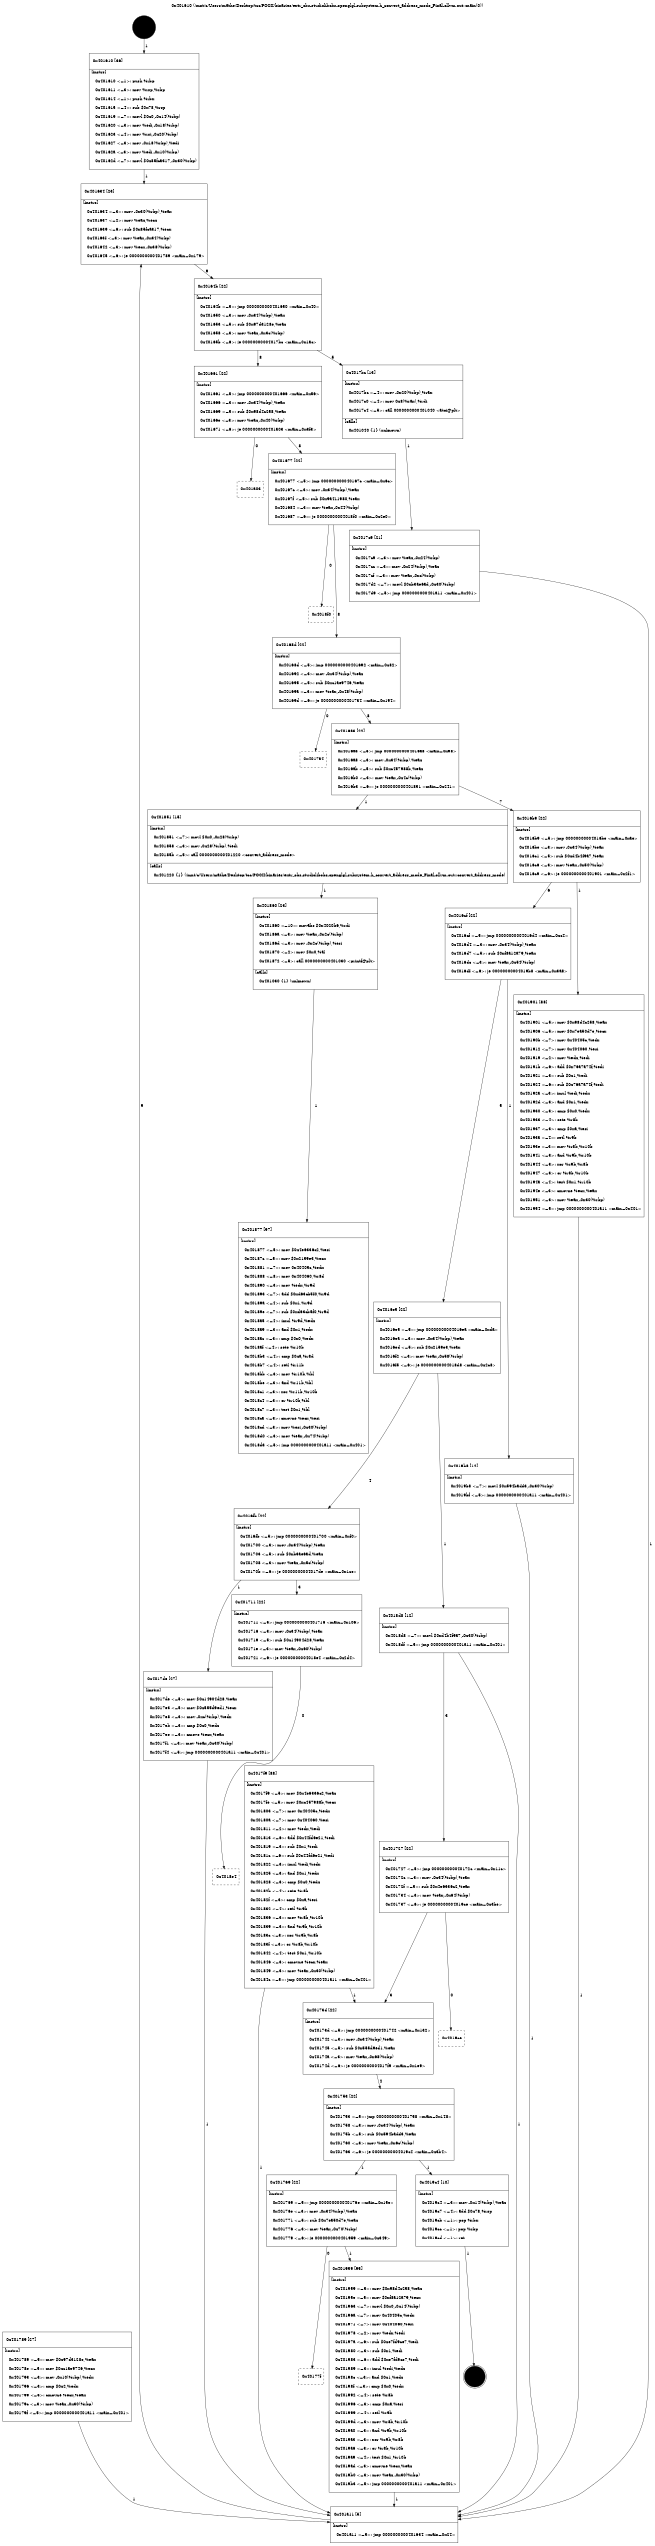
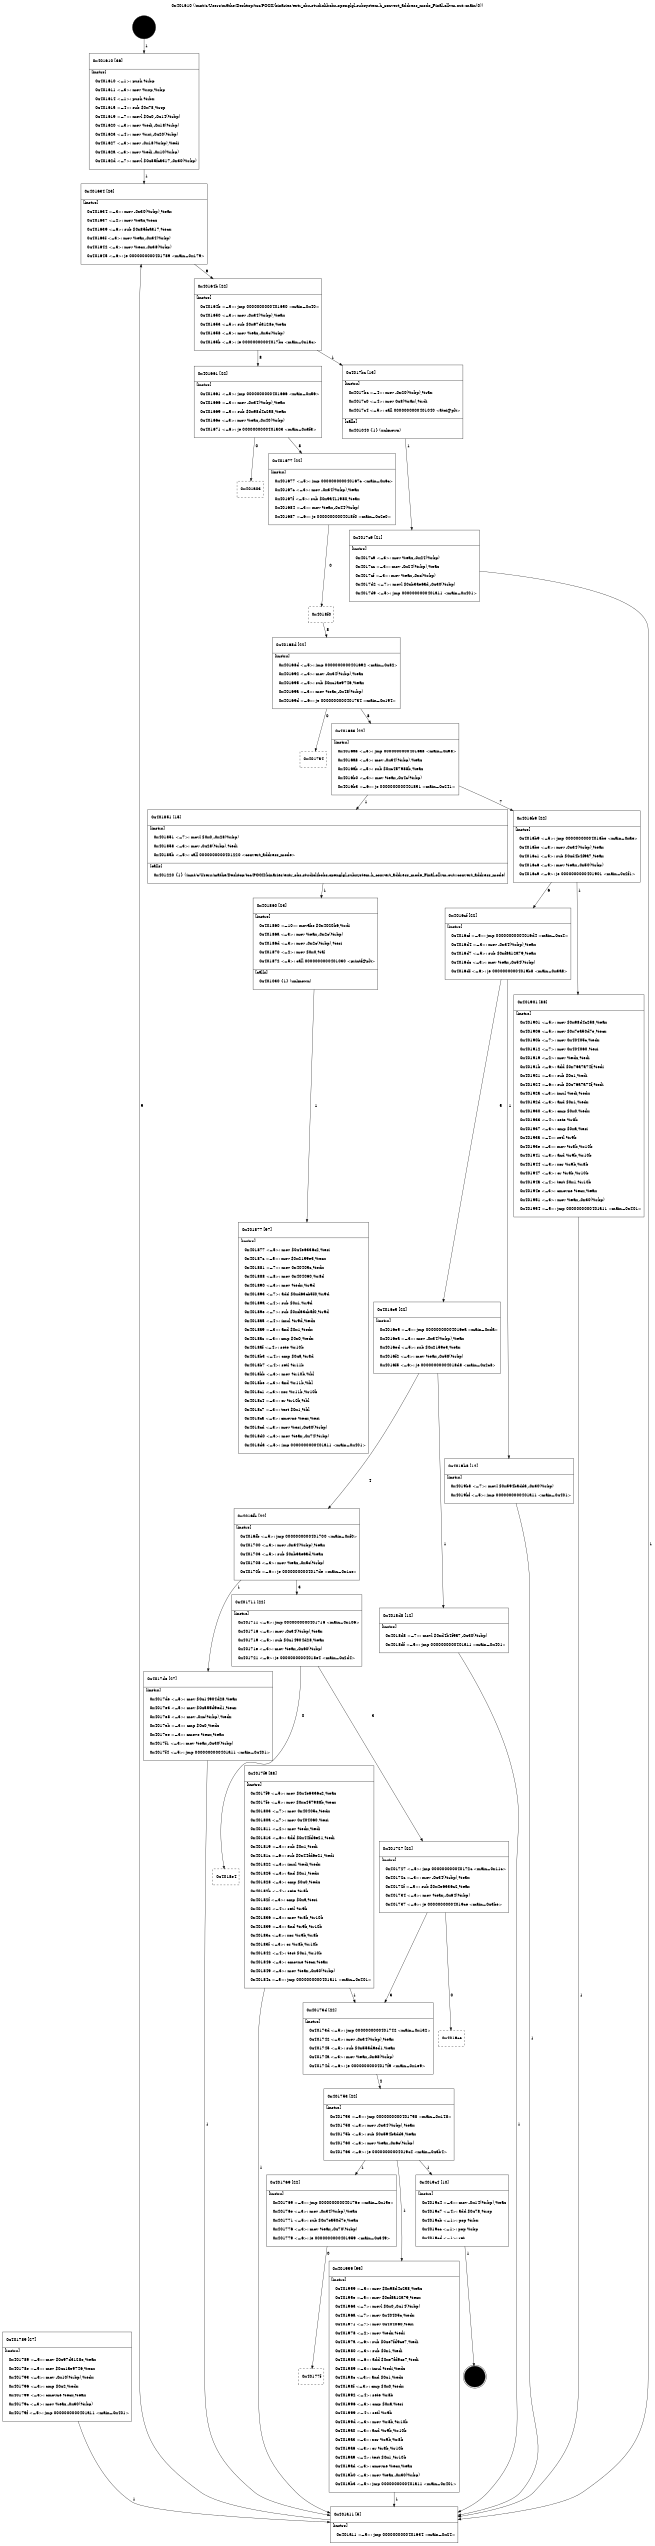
(332, 358) -> (332, 358)
(336, 580) -> (325, 629)
(444, 1746) -> (370, 1752)
(347, 2252) -> (401, 2209)
